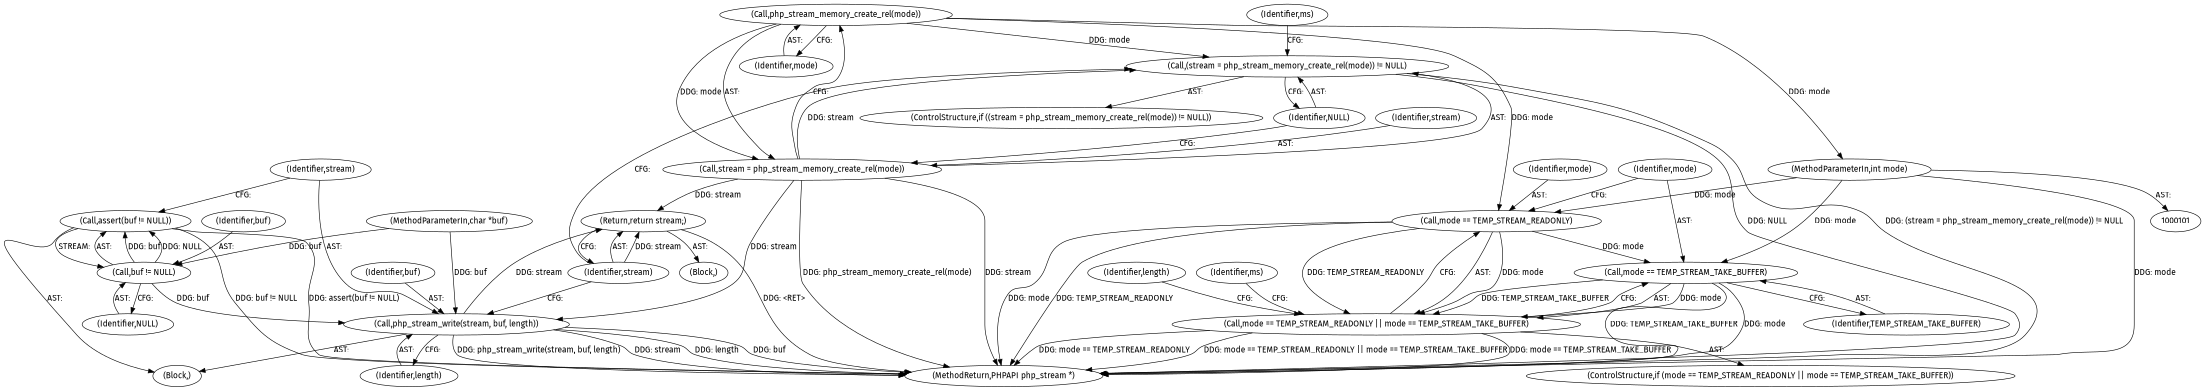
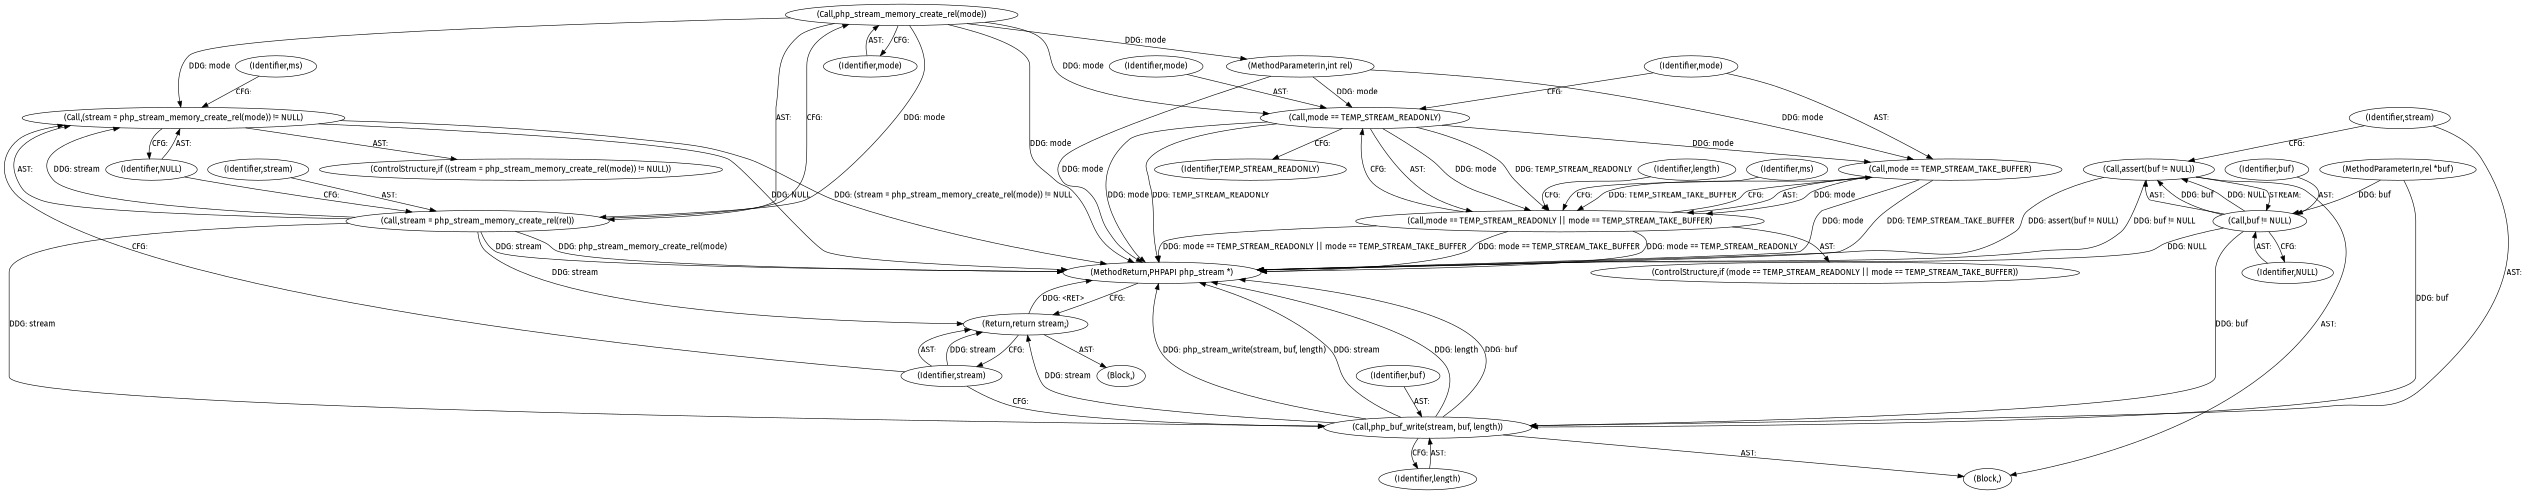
none -> (1030, 136)
(802, 170) -> (478, 221)
none -> (1250, 170)
(1850, 170) -> (1300, 66)
(449, 221) -> (2398, 170)
(2176, 221) -> none
none -> (1963, 261)
none -> (1099, 299)
(456, 324) -> (1428, 428)
(1906, 324) -> none
